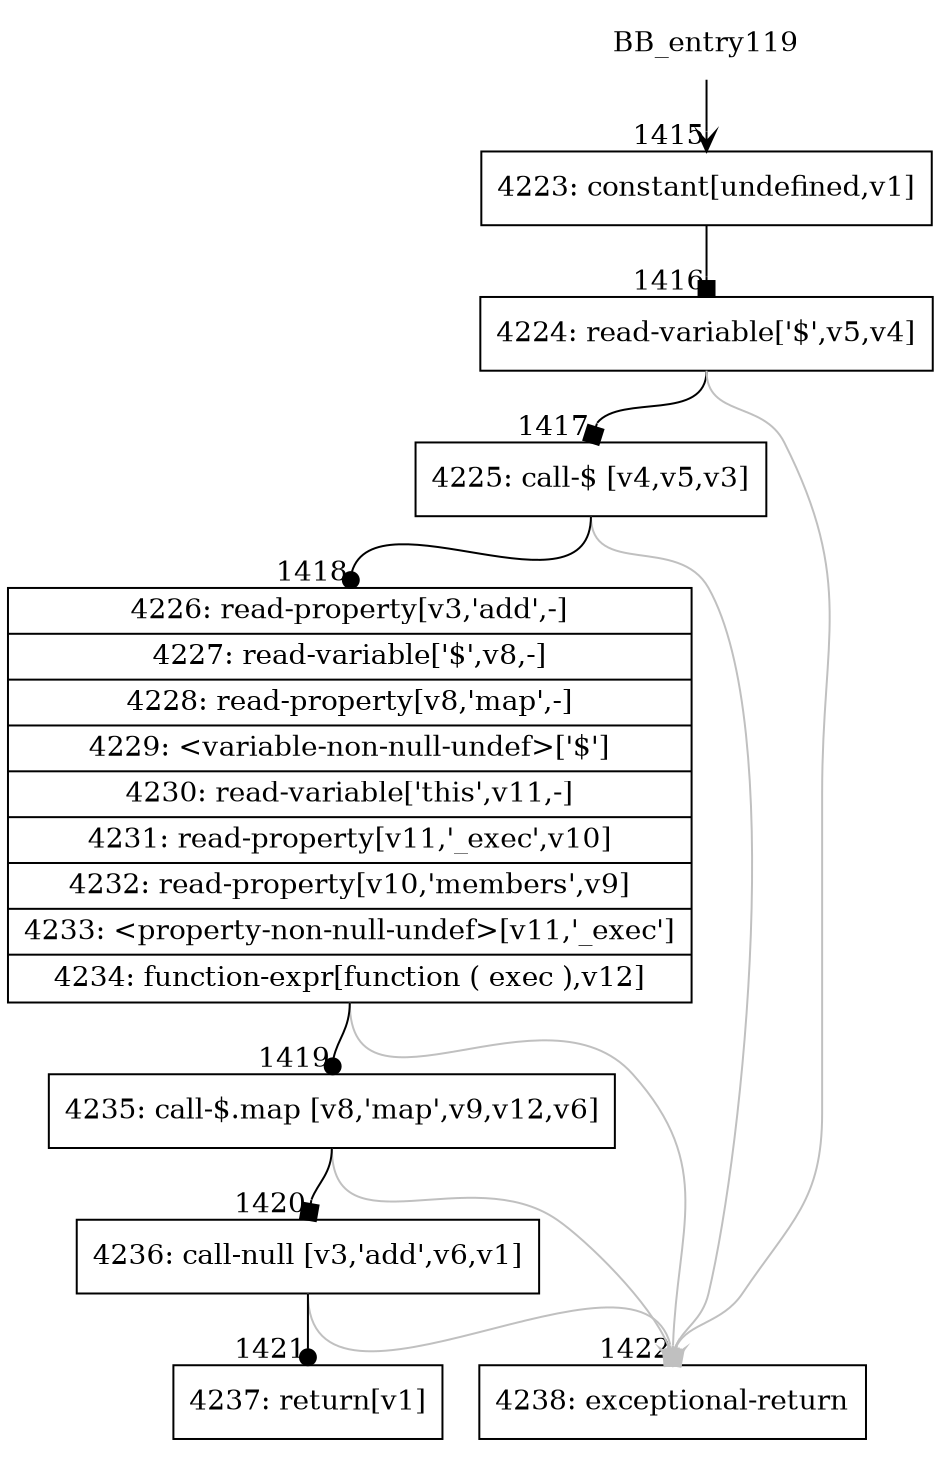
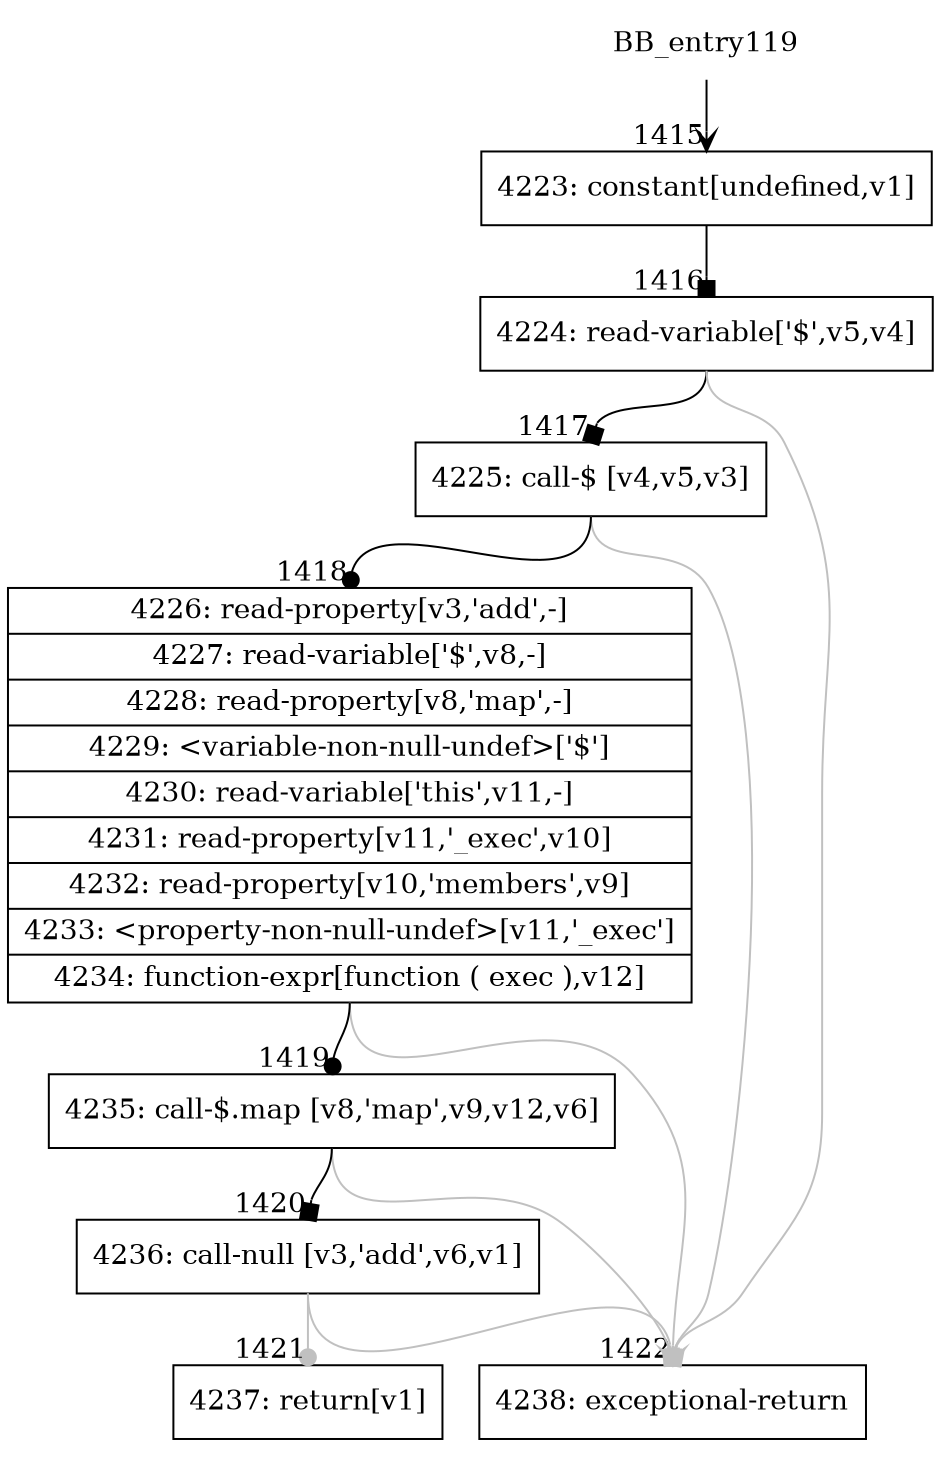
(308, 1332) -> (308, 1332)
